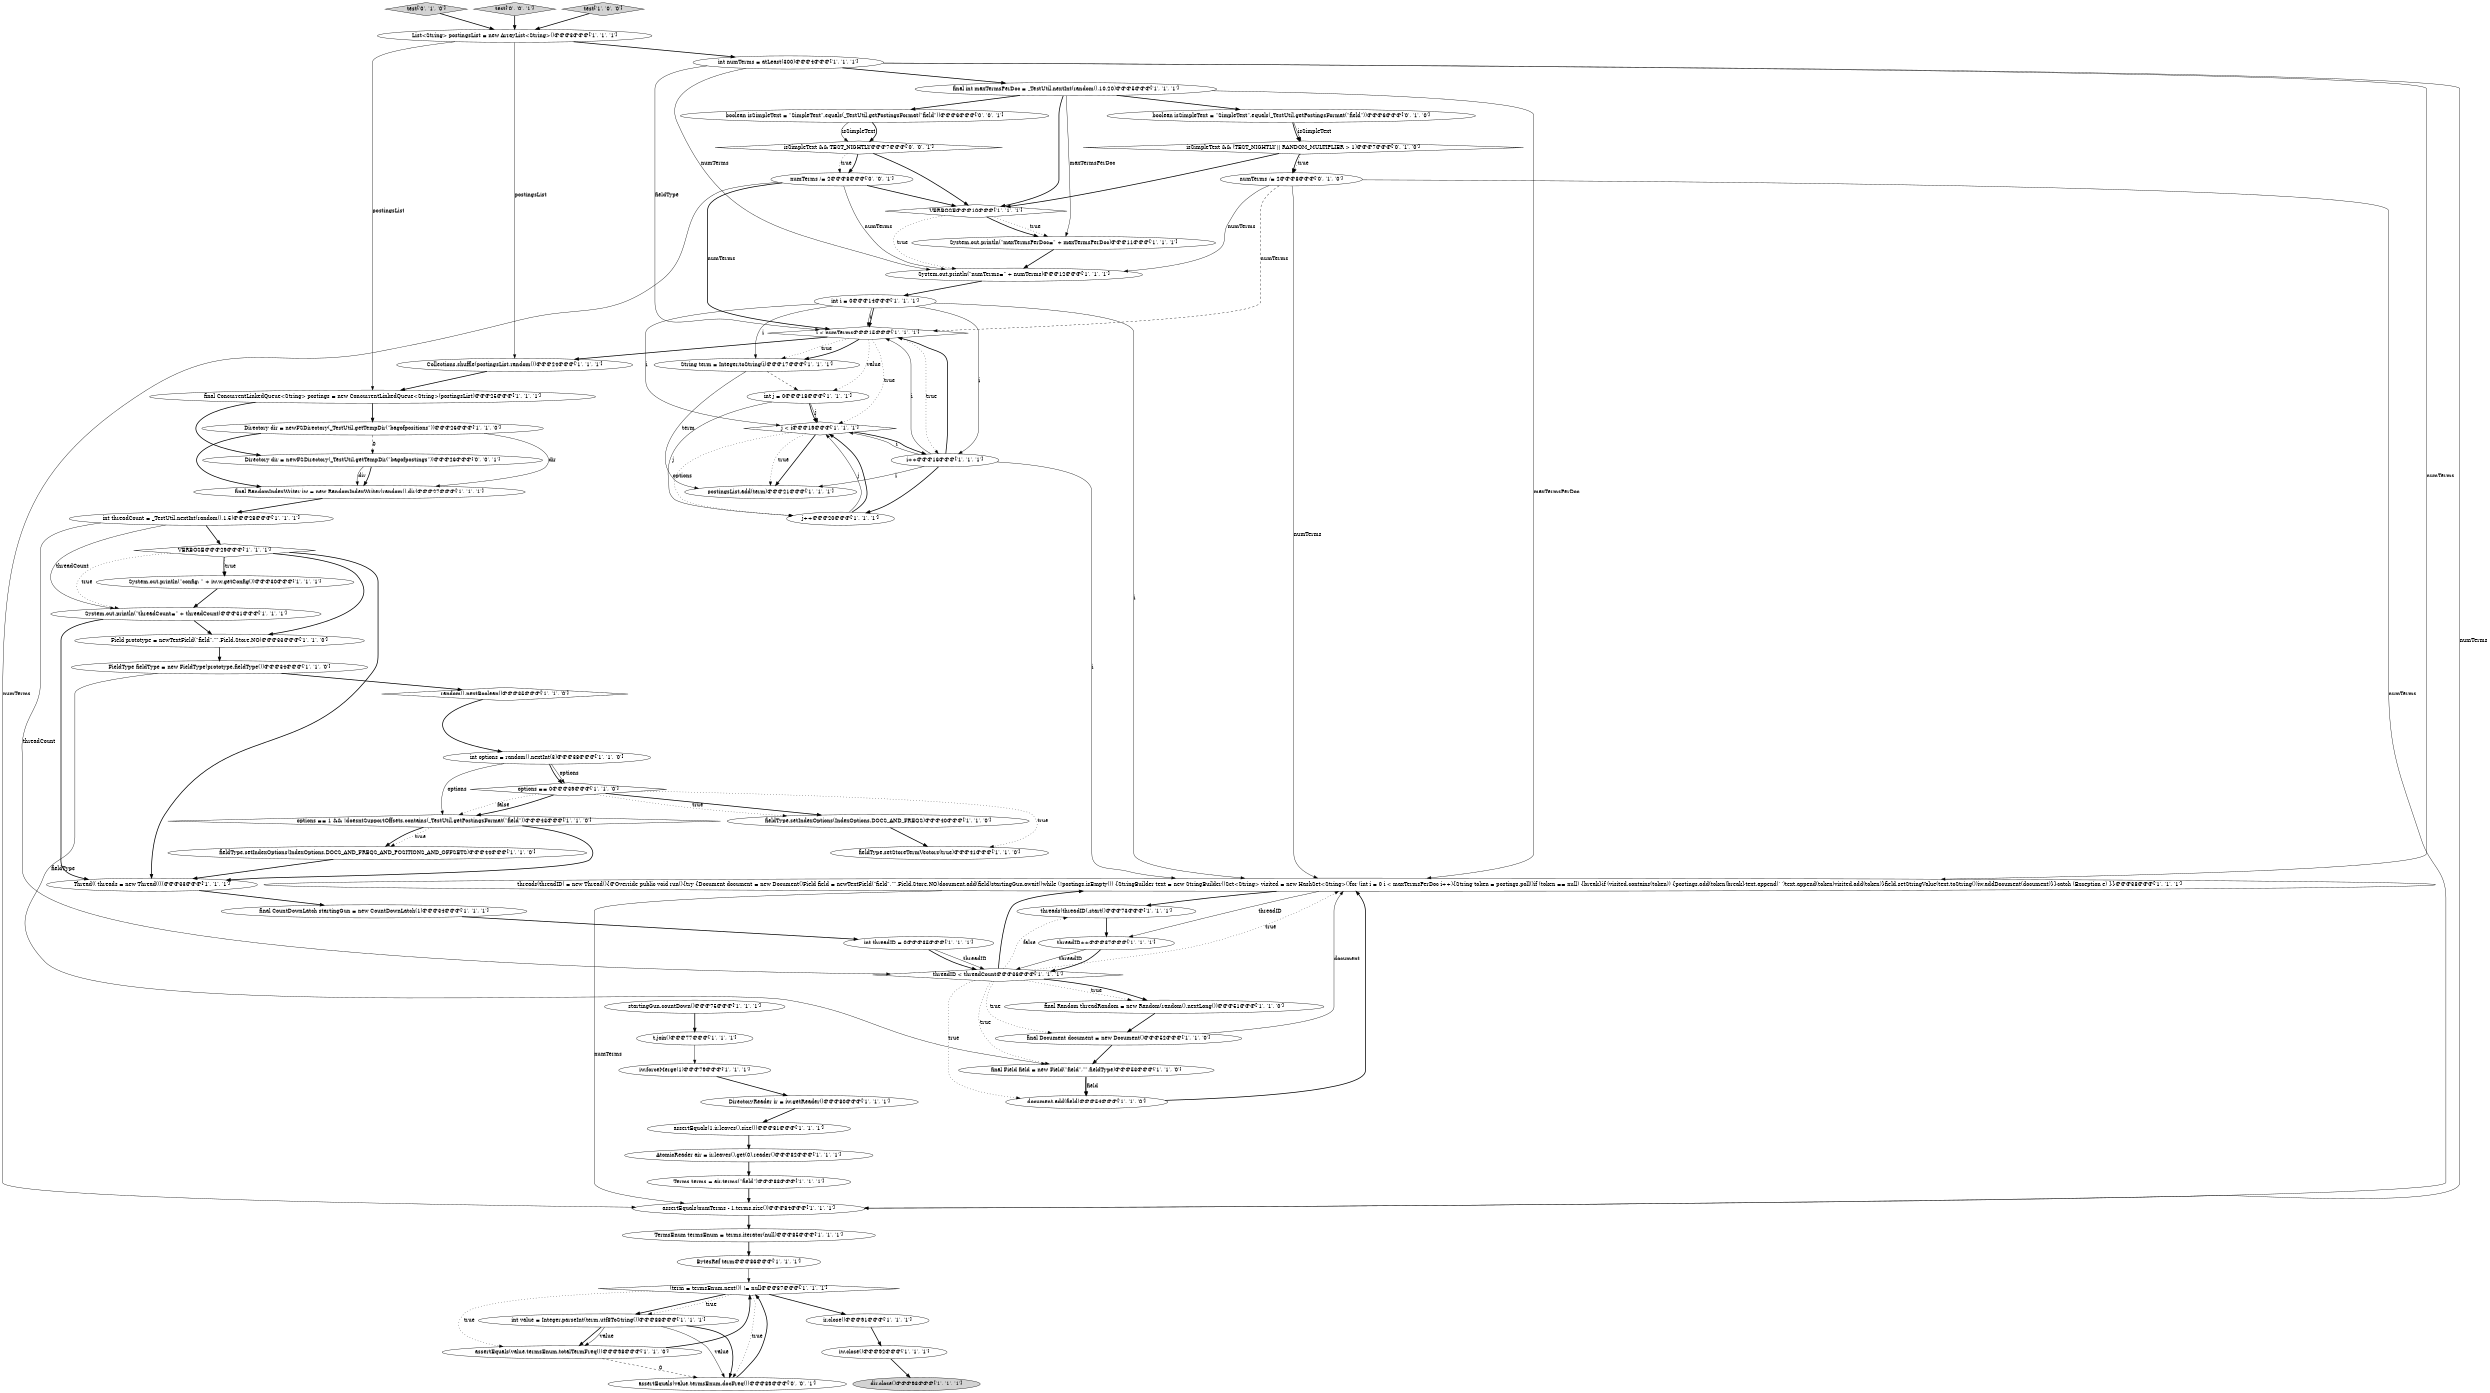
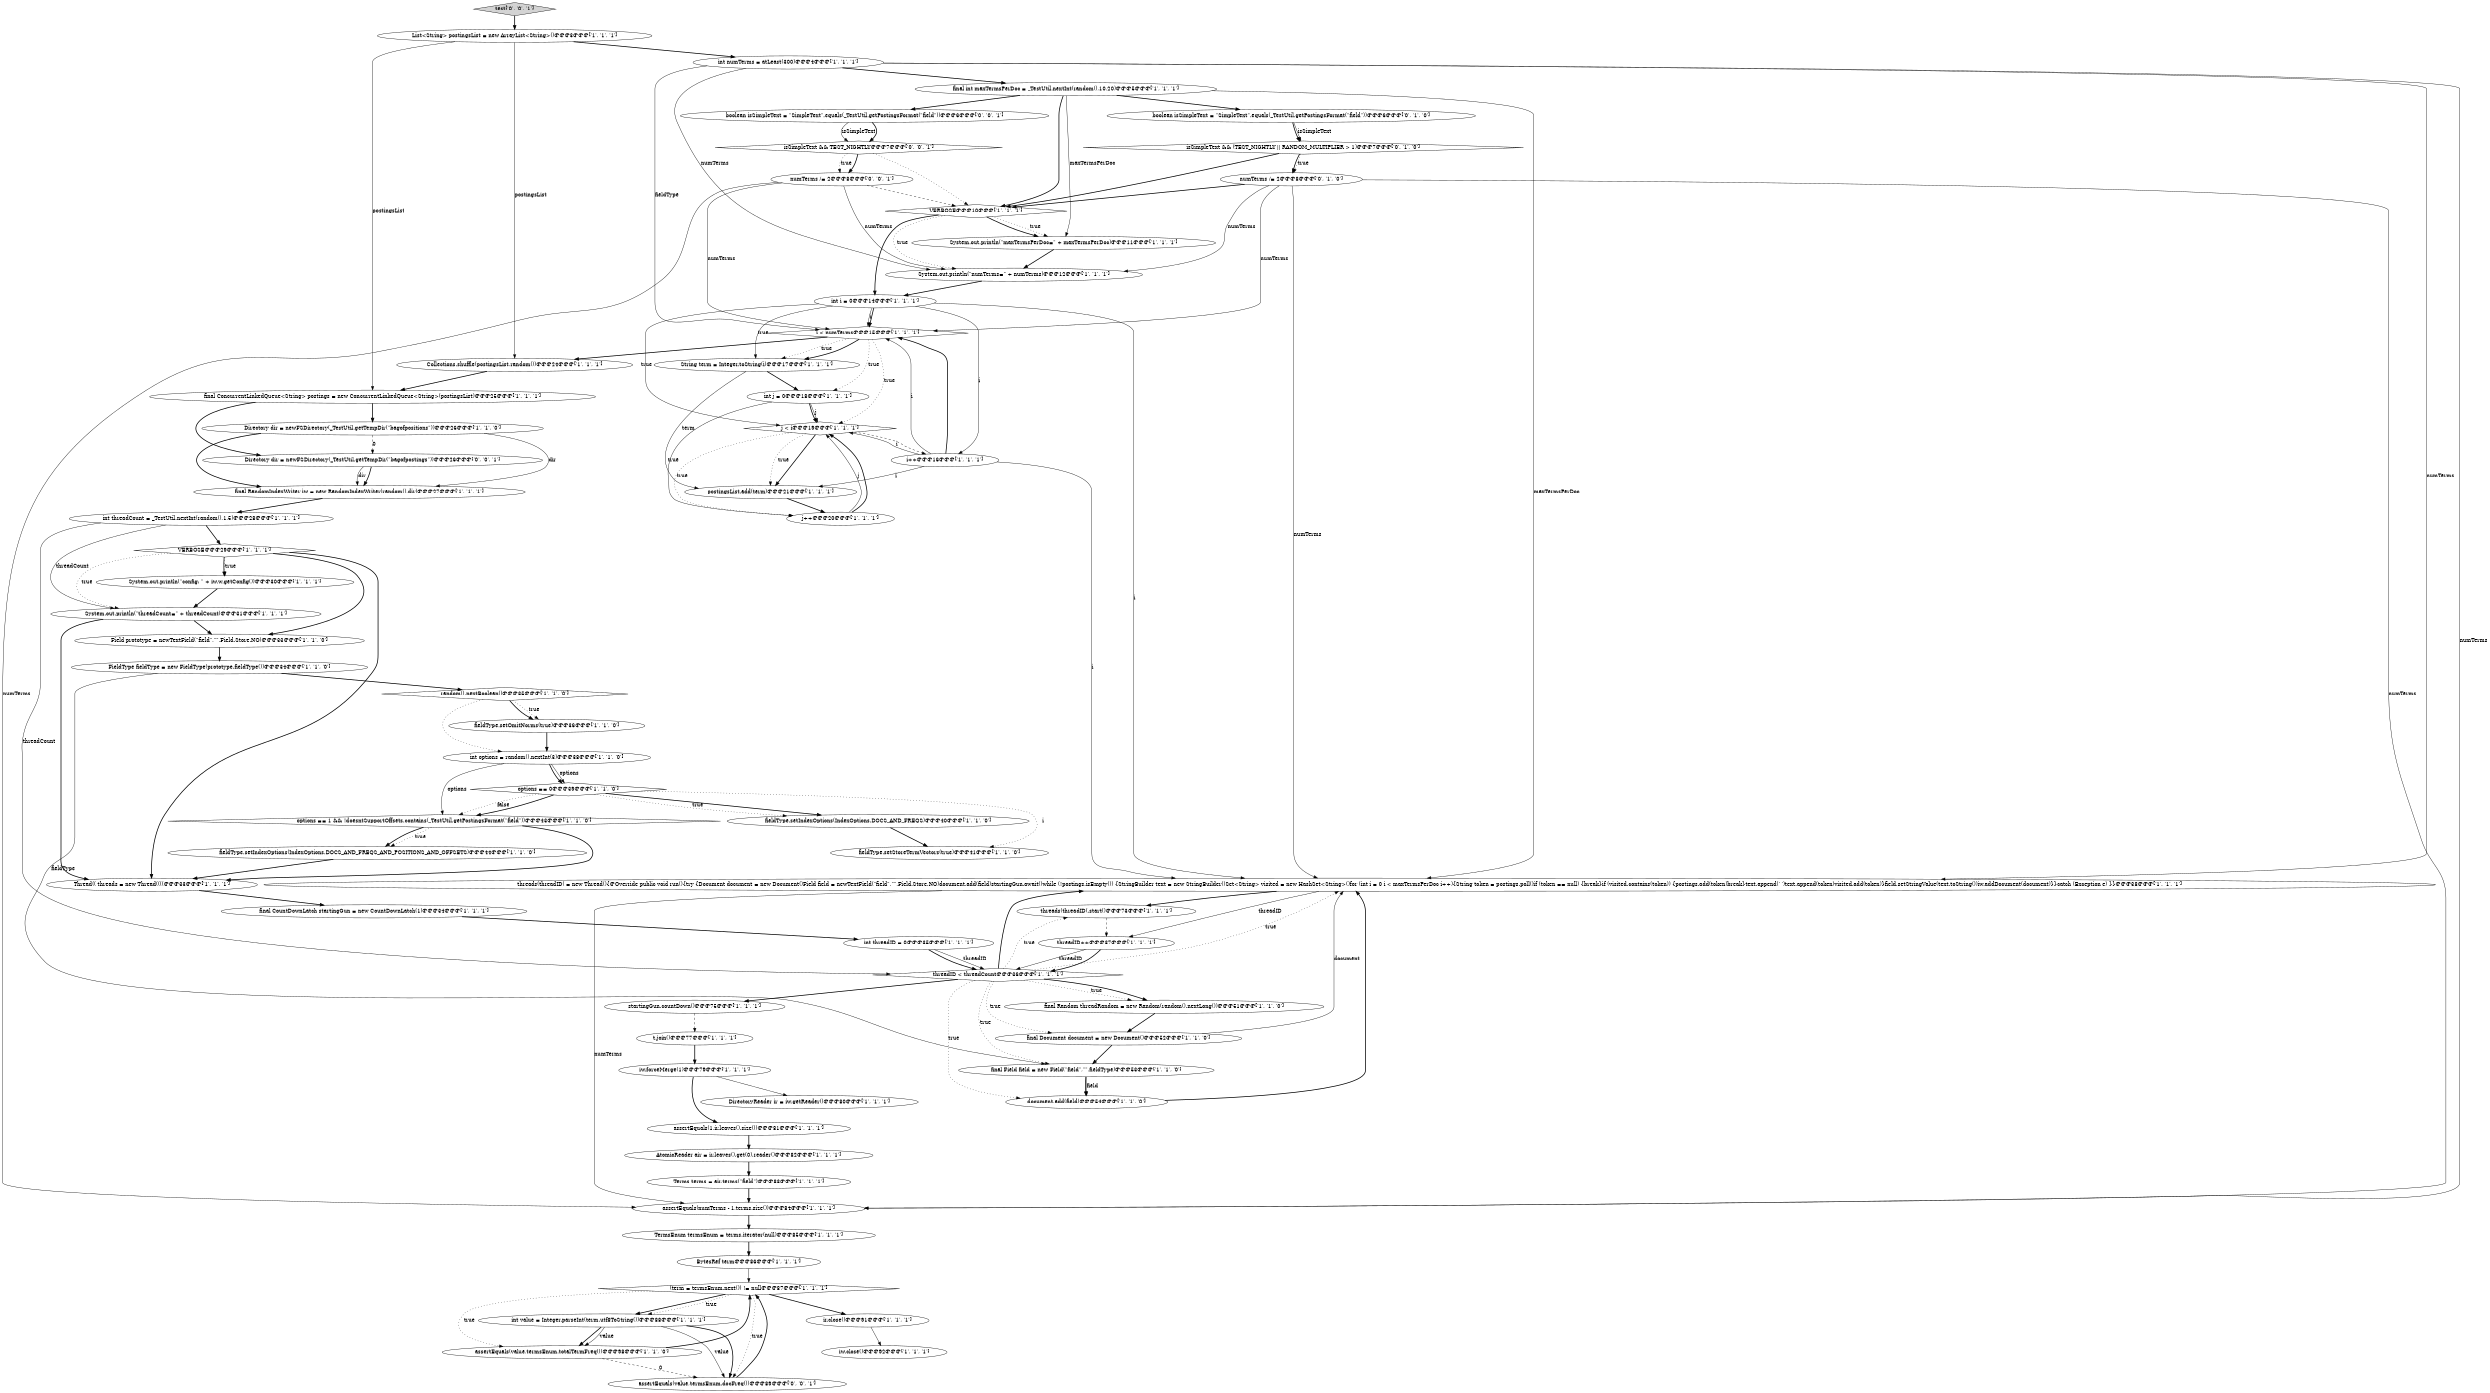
(426, 9) -> none
(603, 9) -> none
(921, 175) -> (921, 175)
(910, 195) -> (910, 195)
none -> (1130, 196)
none -> (888, 236)
(708, 276) -> (708, 276)
(1162, 319) -> (1162, 319)
(763, 333) -> (763, 333)
(647, 365) -> (647, 365)
(874, 365) -> (874, 365)
(781, 380) -> (781, 380)
(926, 388) -> none
(889, 439) -> (889, 439)
(673, 460) -> (673, 460)
(683, 476) -> (683, 476)
(906, 493) -> (804, 505)
none -> (547, 726)
(445, 732) -> (445, 732)
(1043, 821) -> (1043, 821)
(1106, 925) -> (1106, 925)
(1030, 943) -> (1030, 943)
none -> (853, 990)
(695, 1021) -> (695, 1021)
(695, 1053) -> (695, 1053)
(750, 1086) -> (750, 1086)
(781, 1115) -> (694, 1103)
(875, 1335) -> (875, 1335)
(916, 1384) -> none
